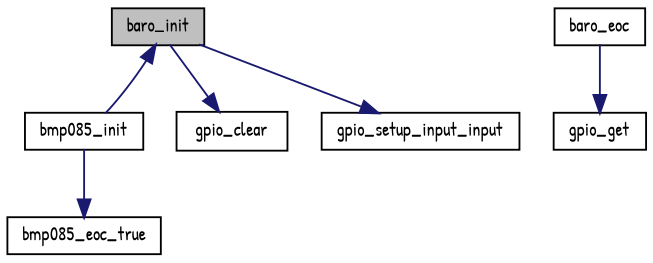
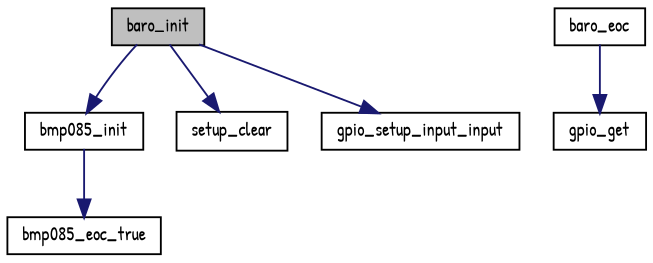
(127, 88) -> (115, 70)
(232, 131) -> (232, 131)
